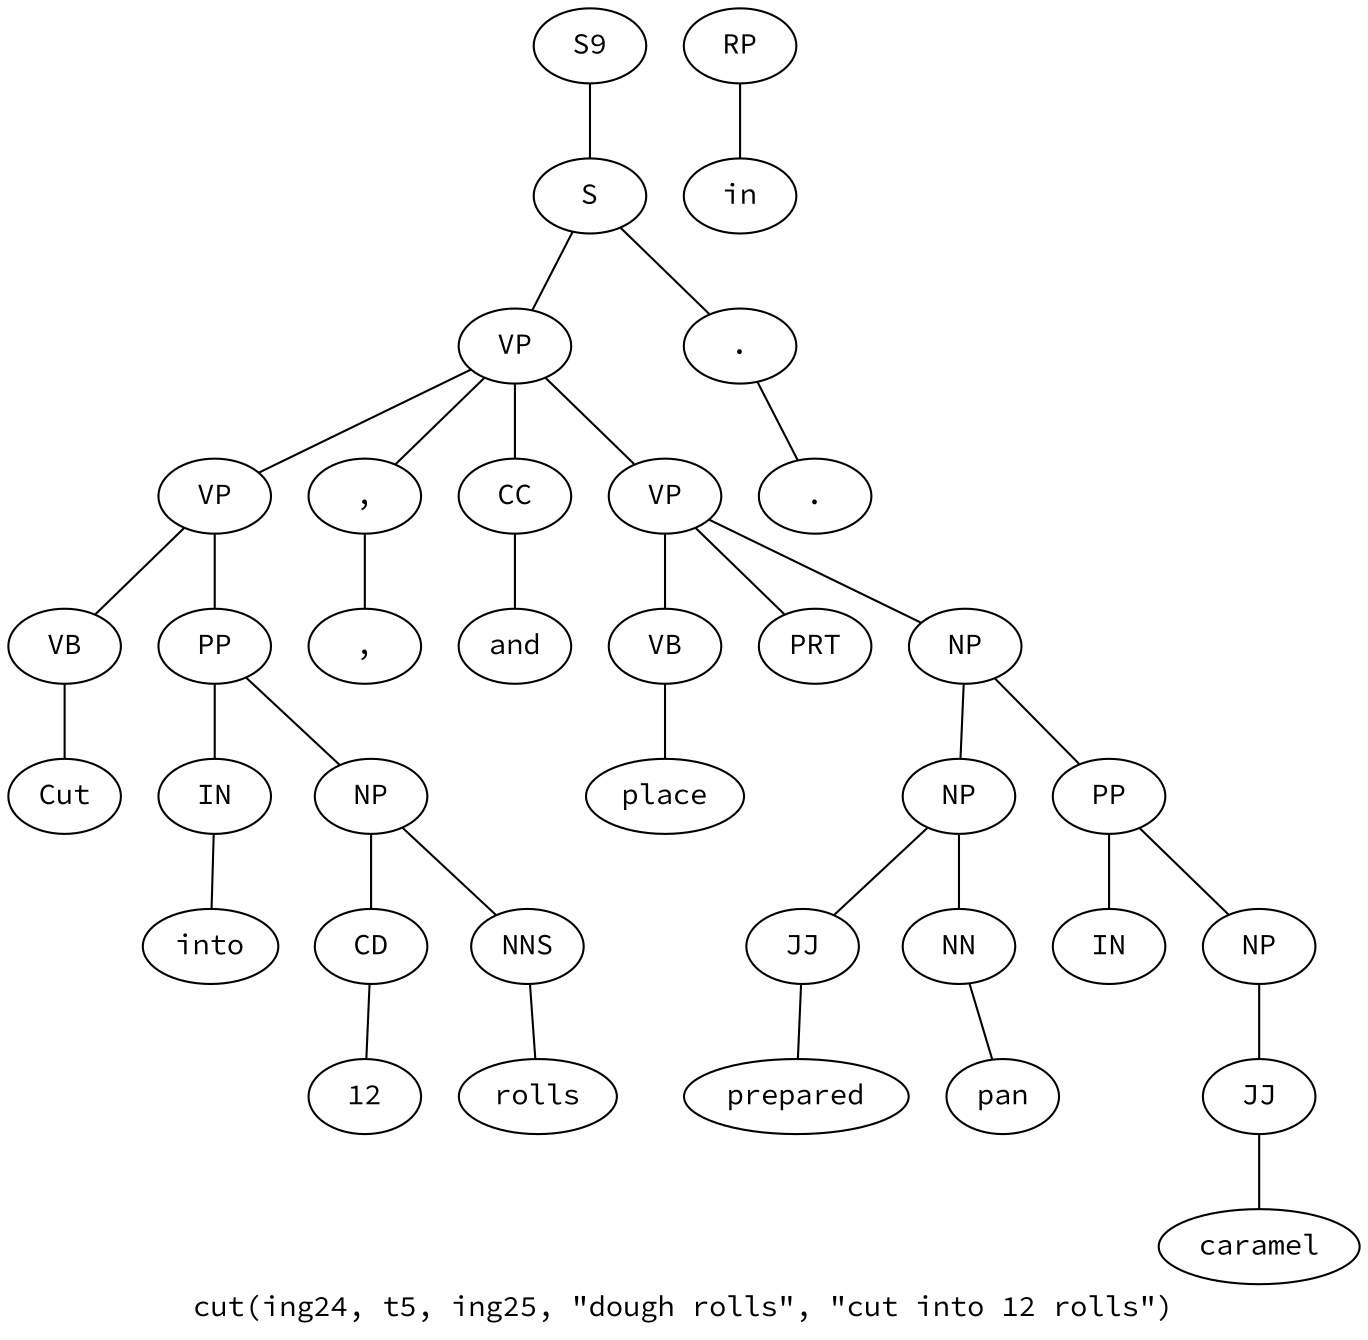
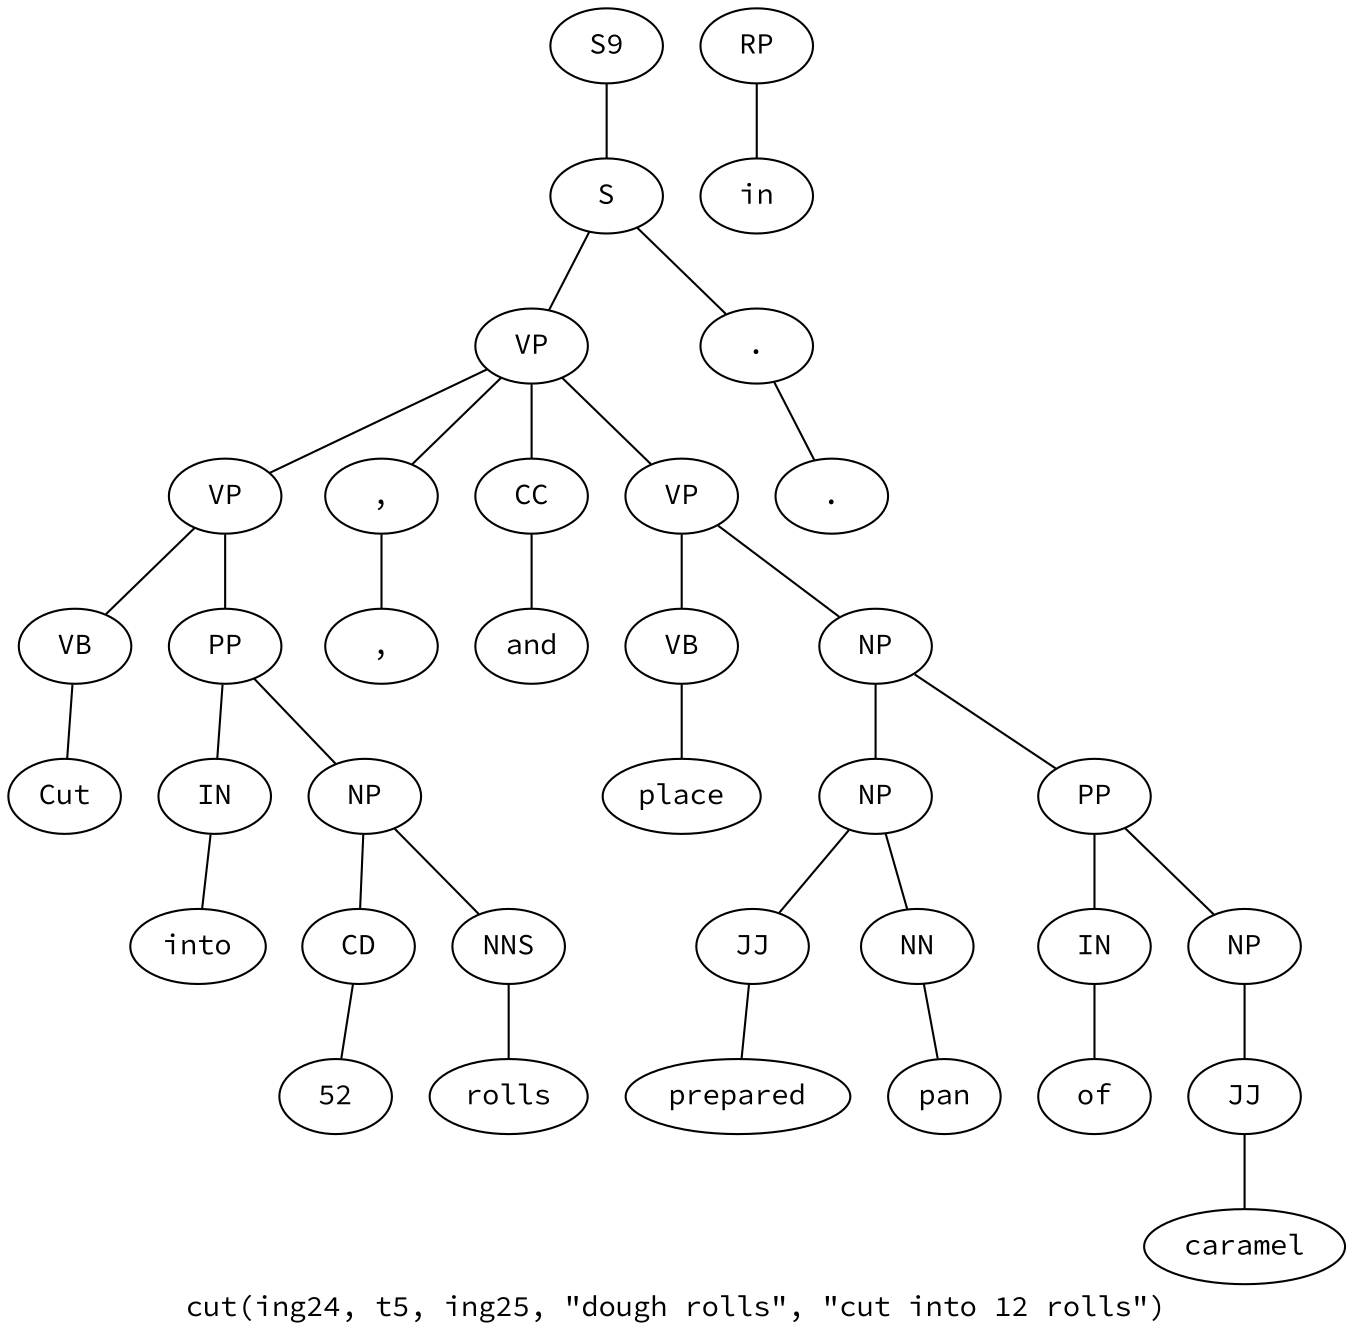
(815, 646) -> none
(365, 1097) -> (336, 1097)
none -> (1094, 1097)
